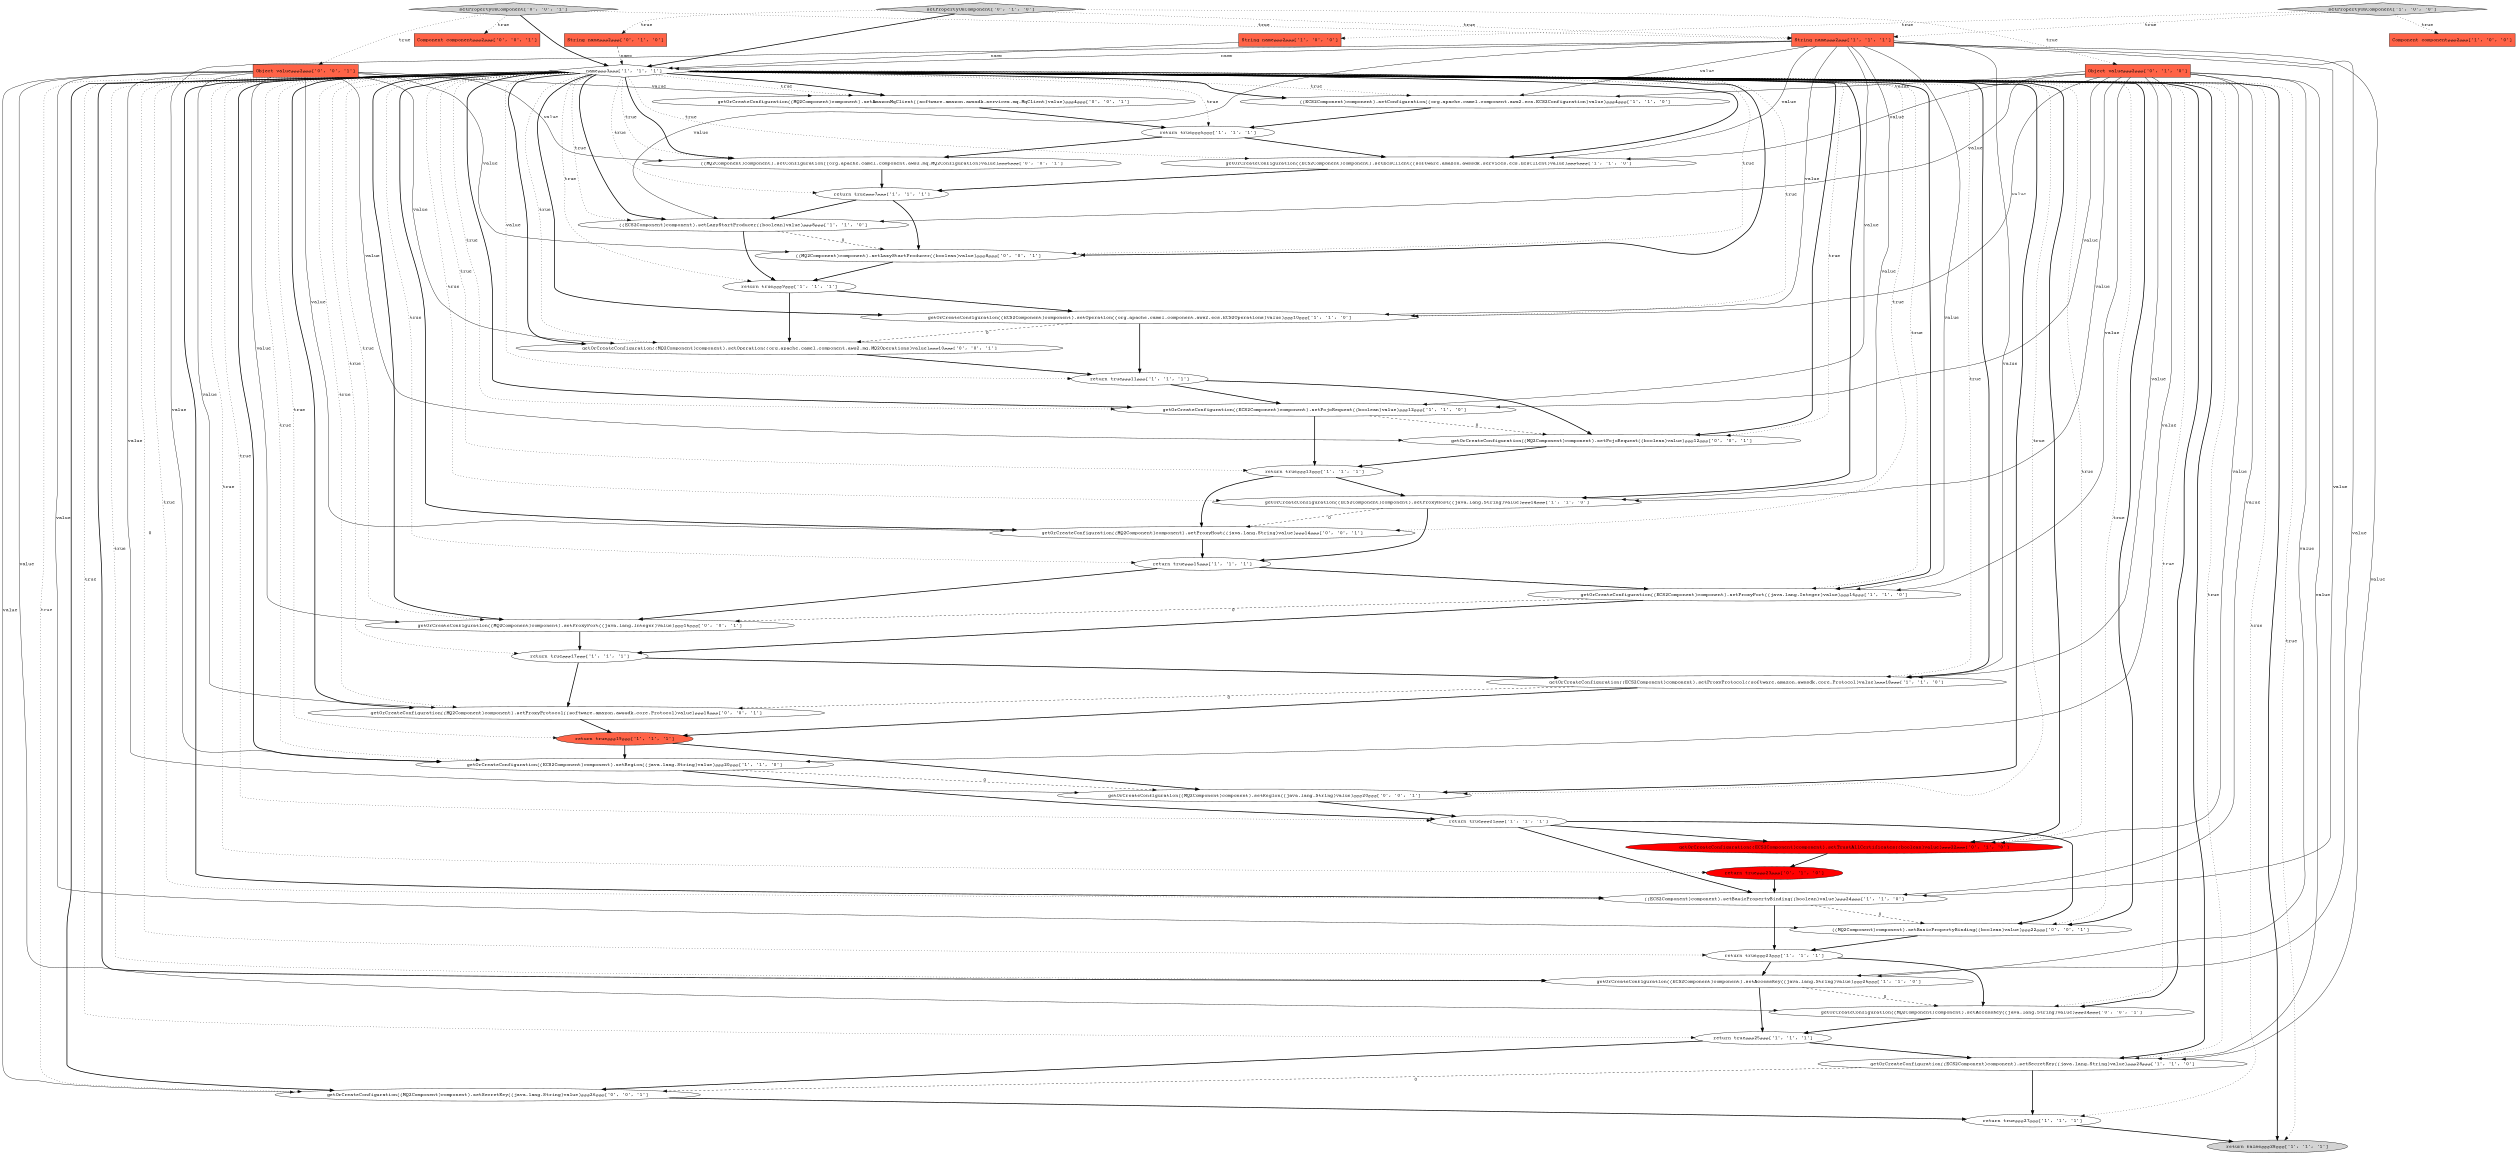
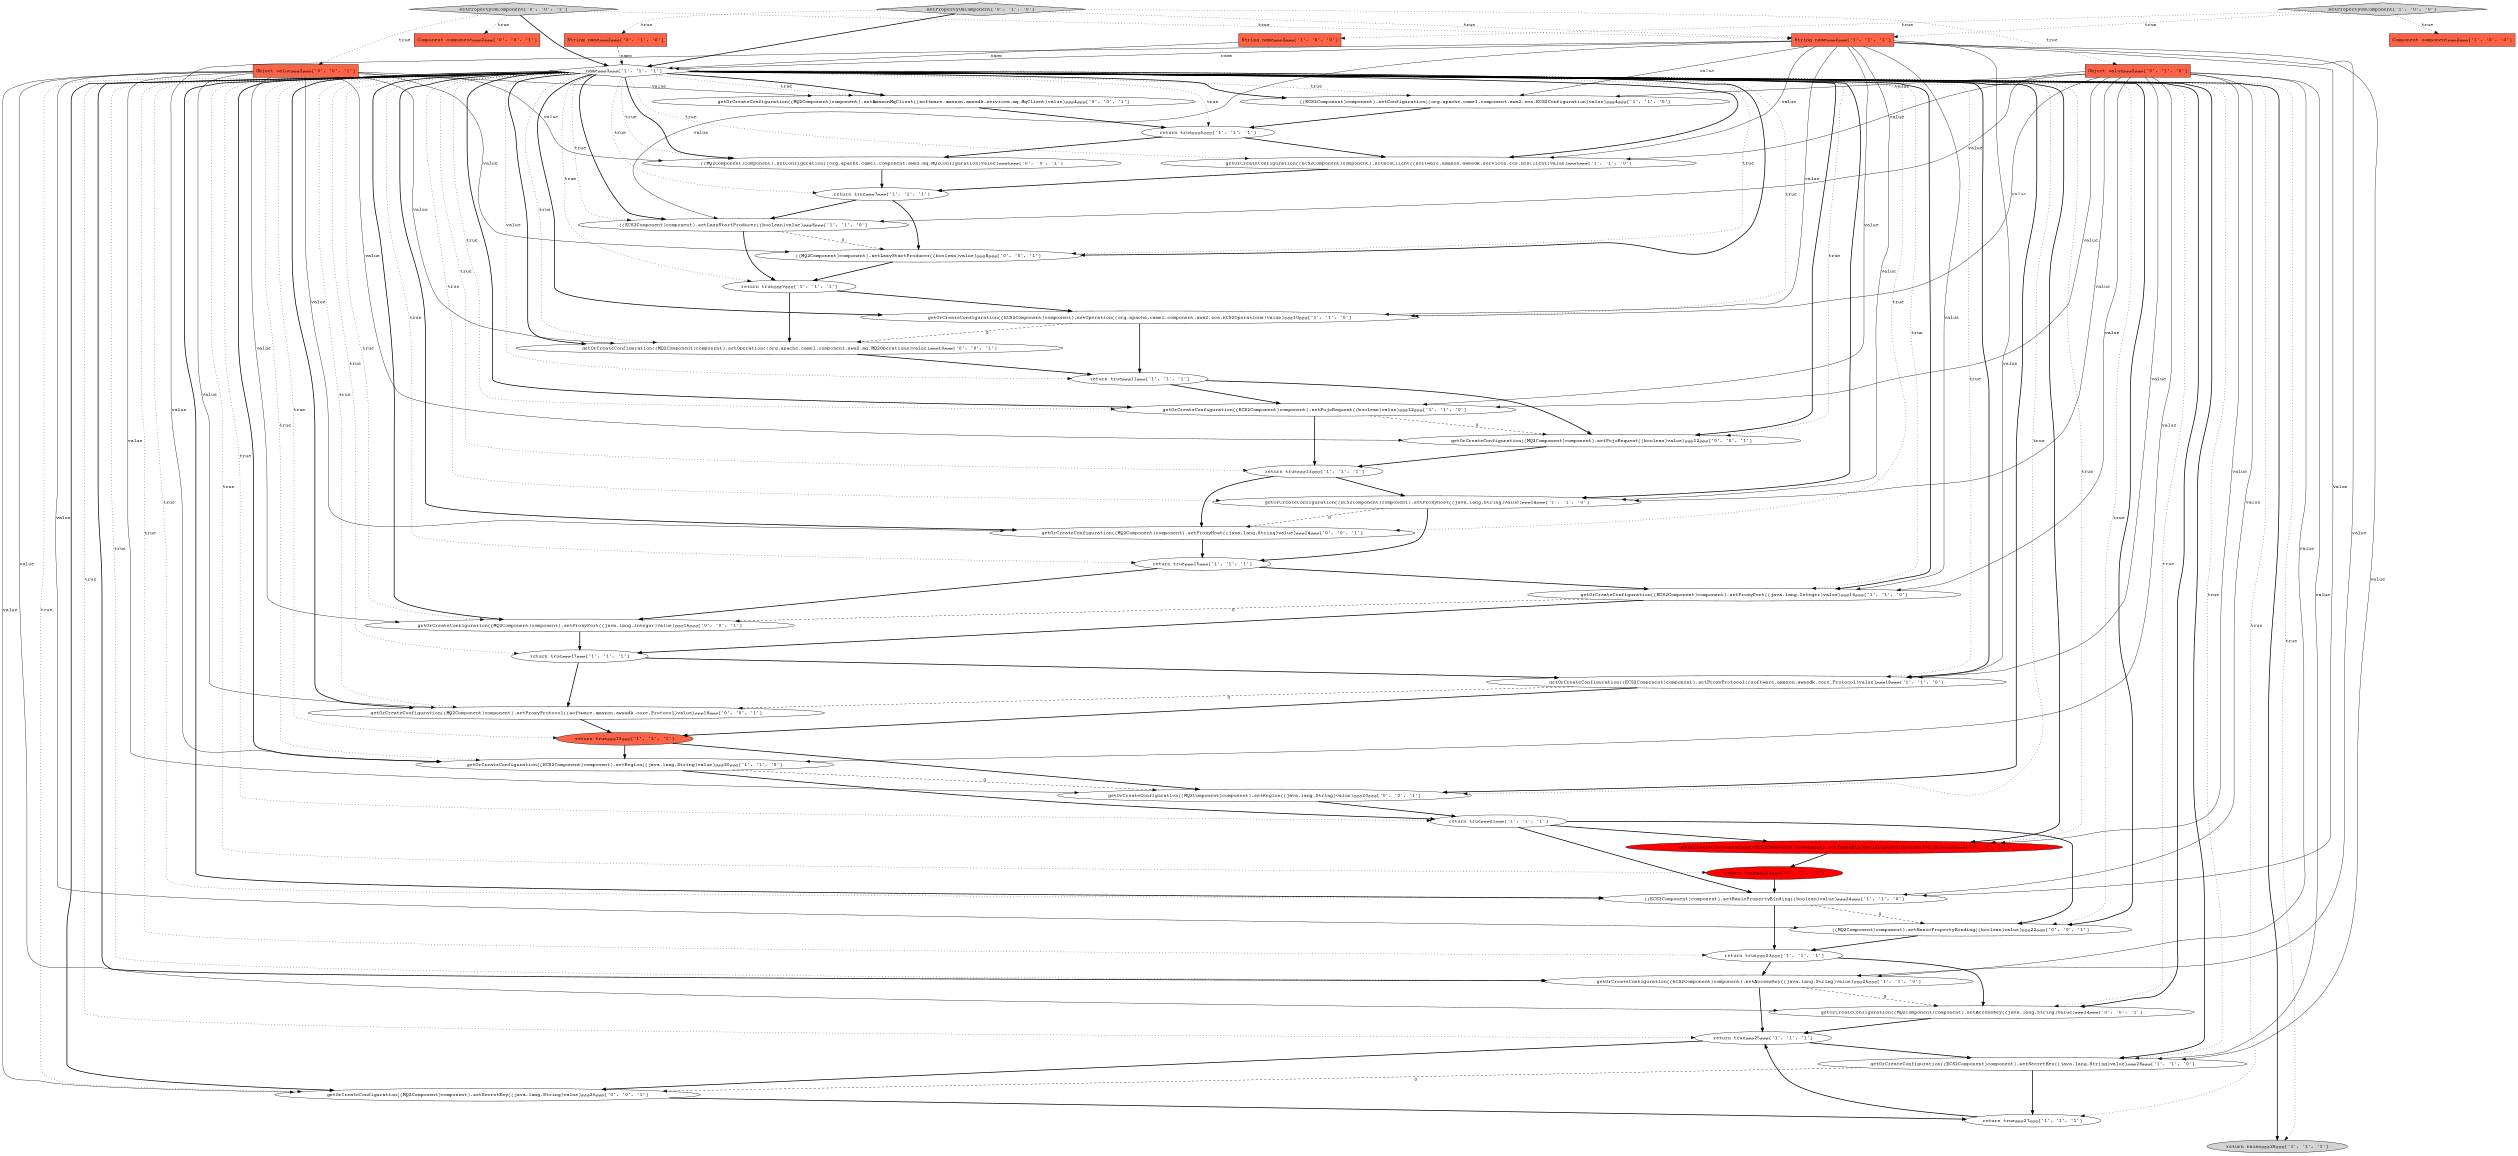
(150, 533) -> (150, 533)
(2153, 1133) -> (1861, 1103)
